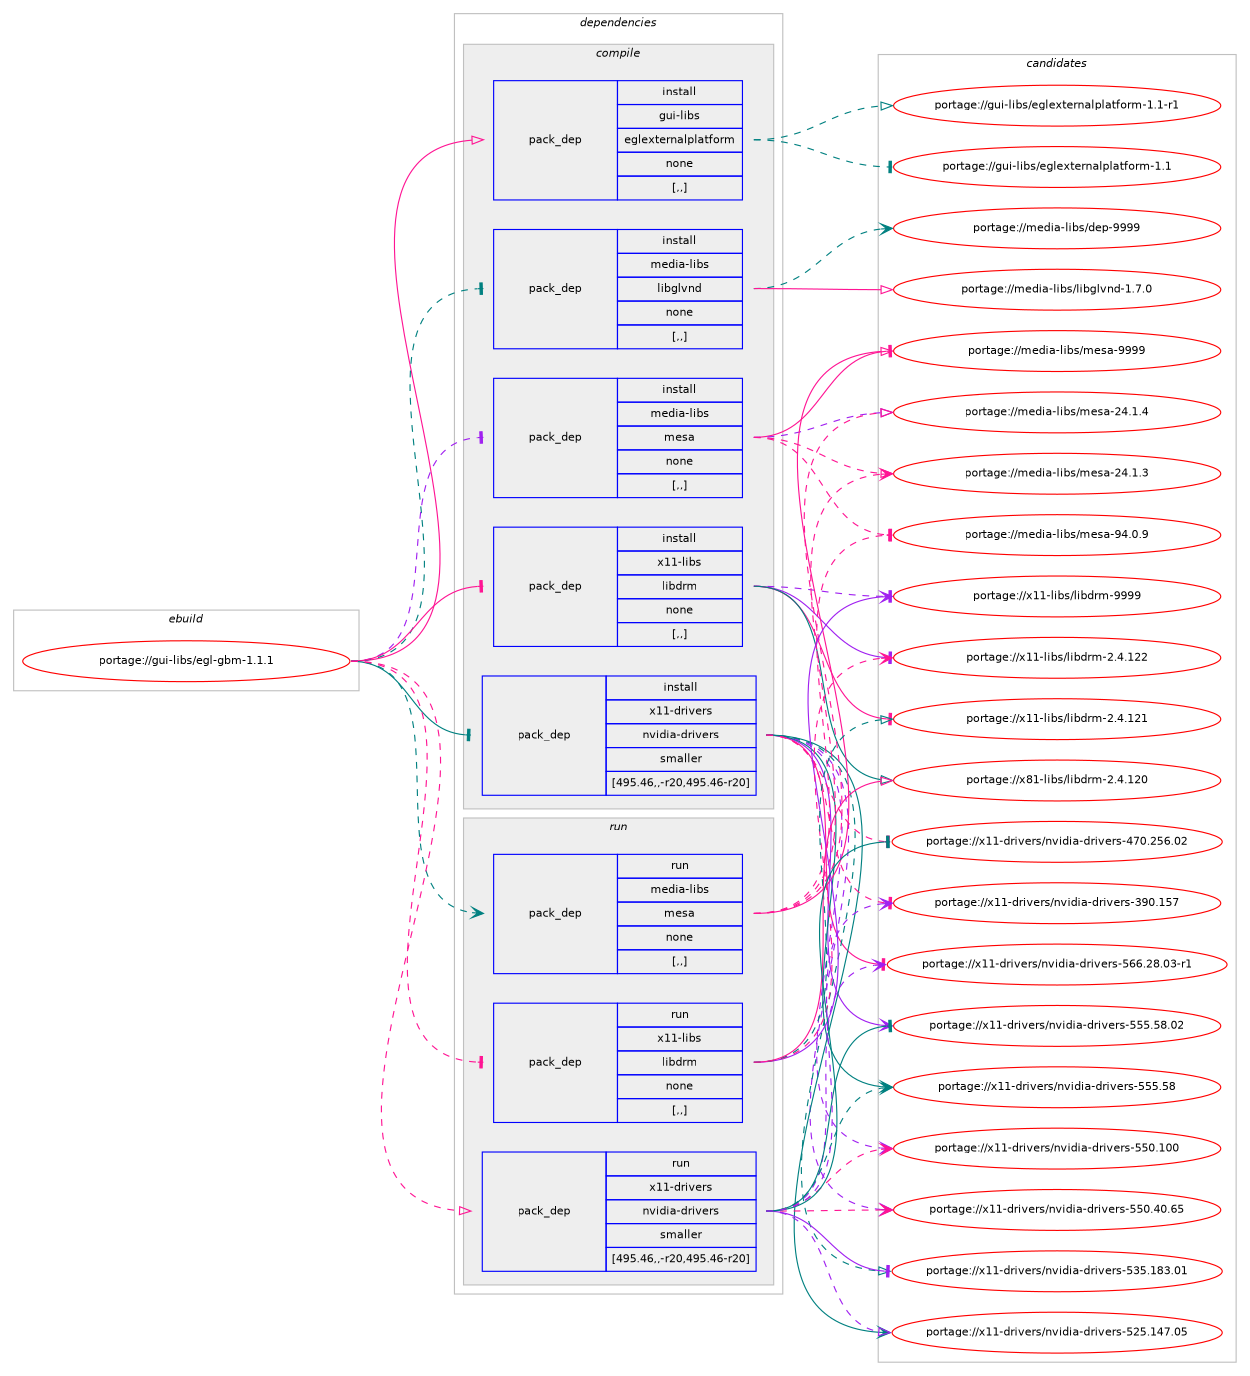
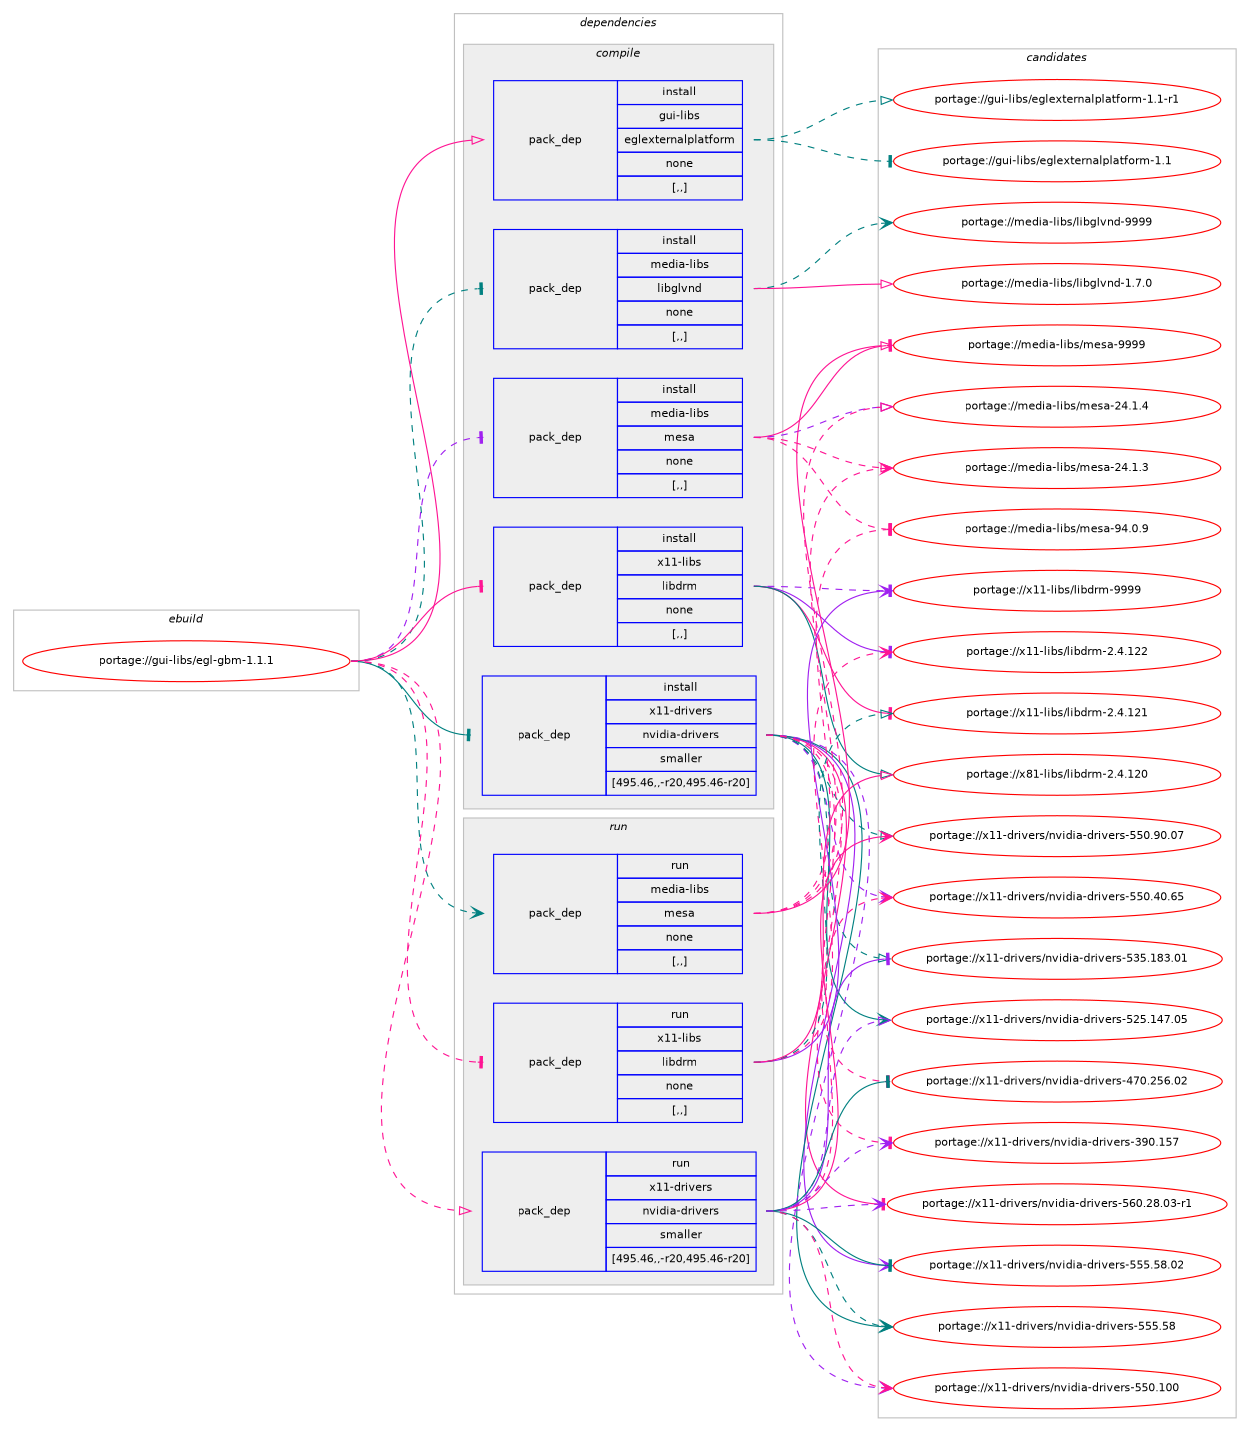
(1057, 228) -> (1057, 223)
none -> (1057, 836)
(1057, 965) -> (1057, 1204)
